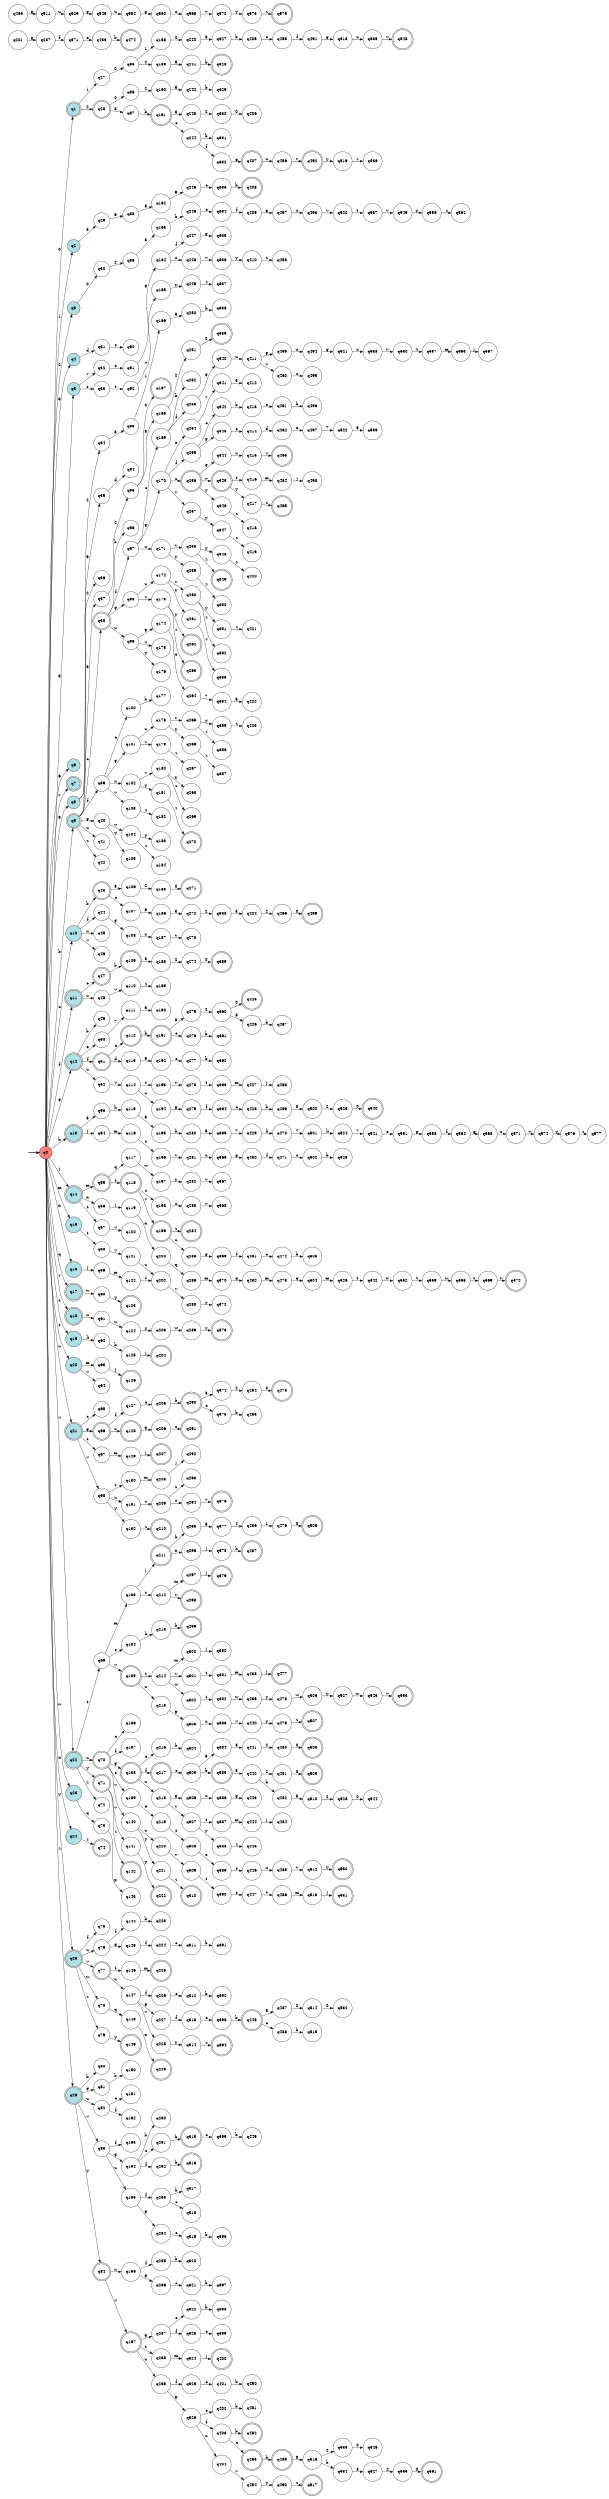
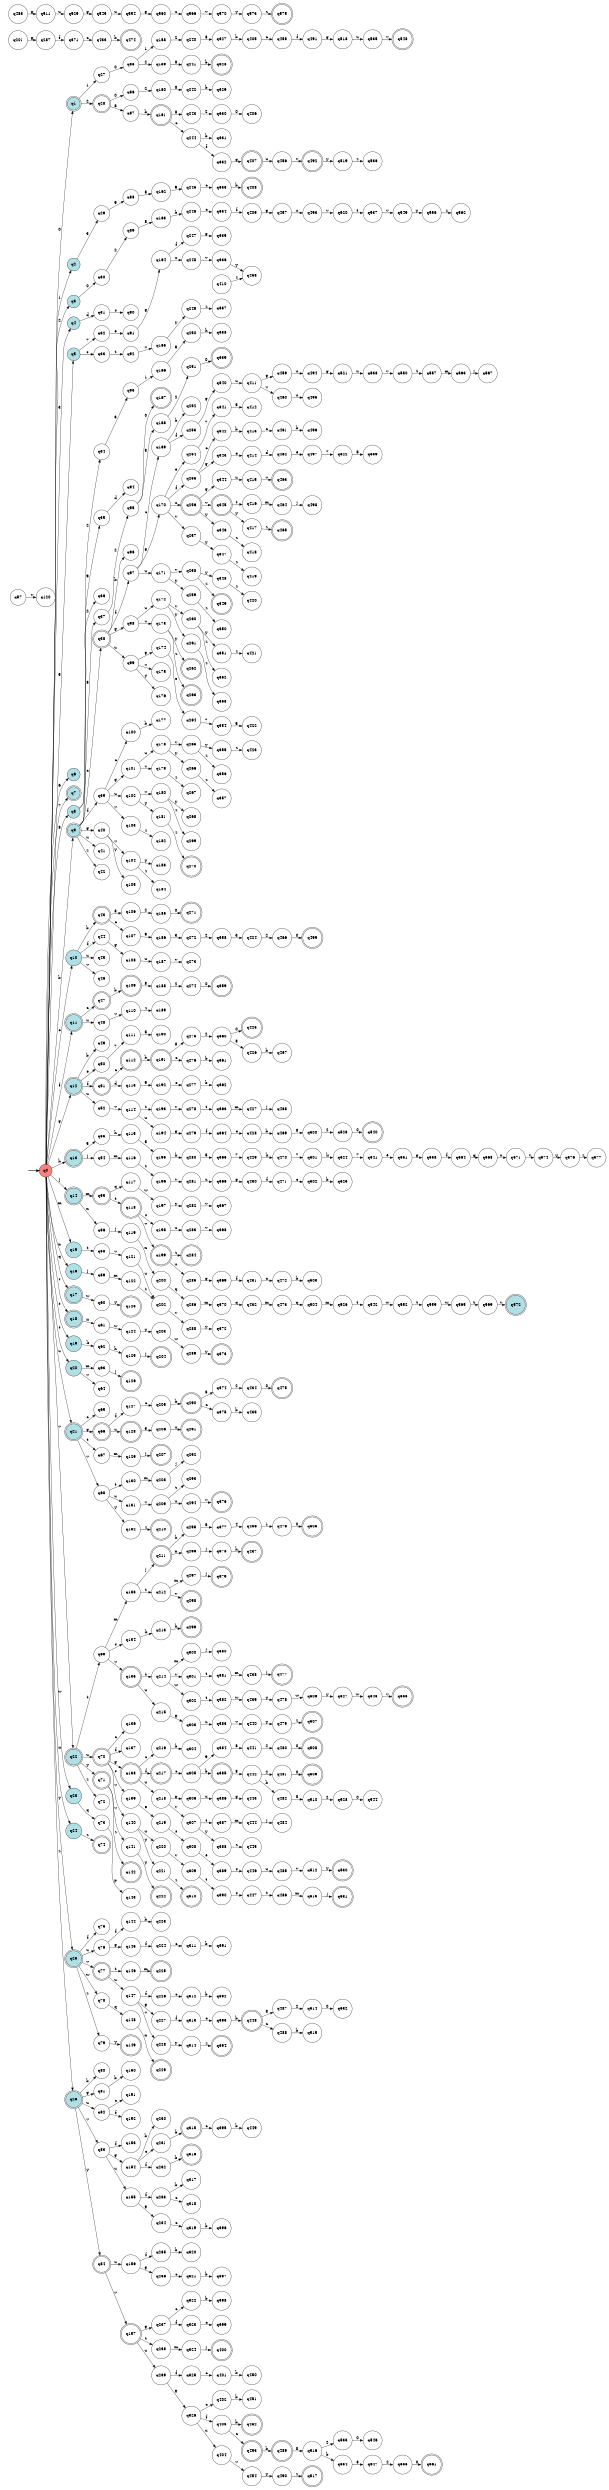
(235, 260) -> (235, 267)
(87, 1211) -> none
(516, 1281) -> (516, 1305)
